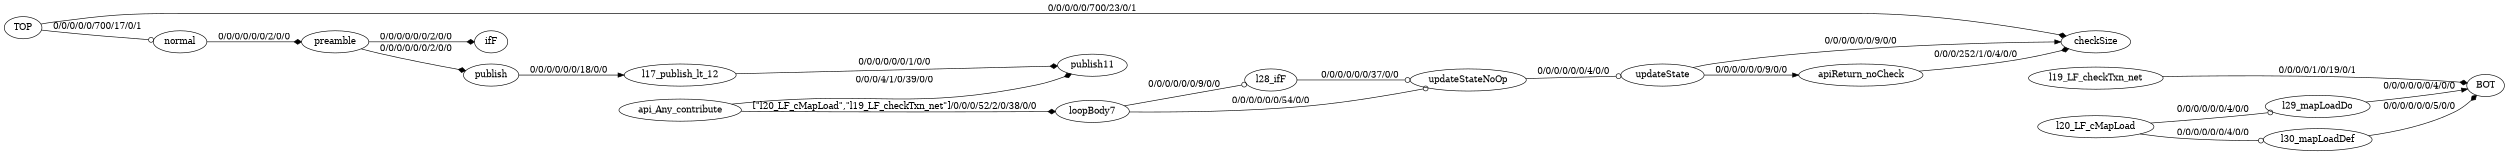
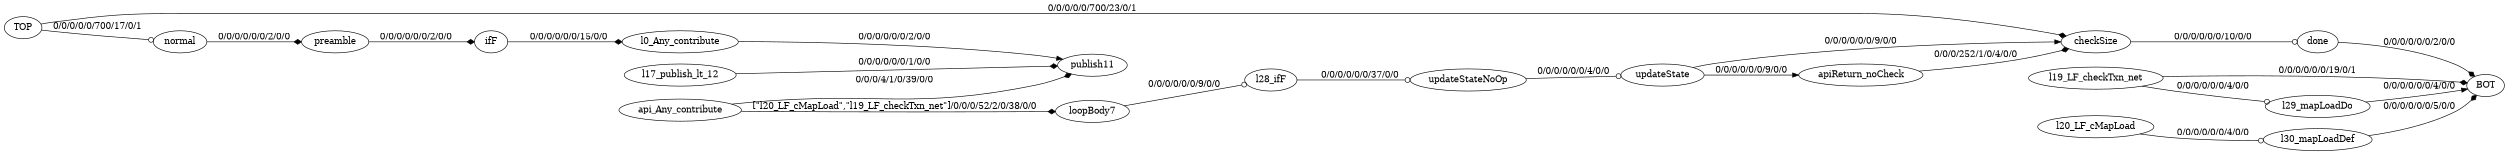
none -> (680, 42)
none -> (2318, 42)
(2318, 71) -> (2318, 71)
(491, 75) -> none
(1277, 108) -> none
(2209, 118) -> (2203, 95)
